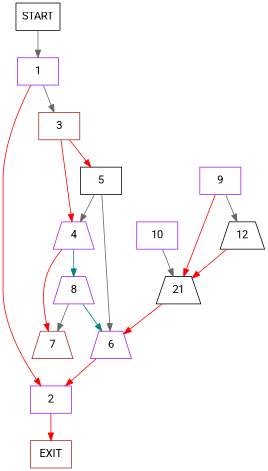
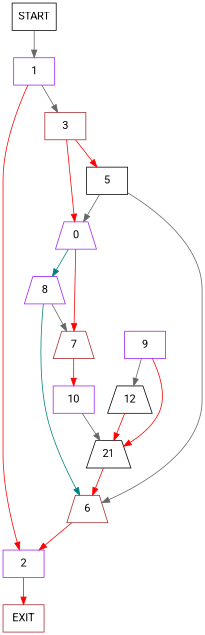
(74, 236) -> (76, 236)
(111, 345) -> (87, 509)
none -> (74, 369)
